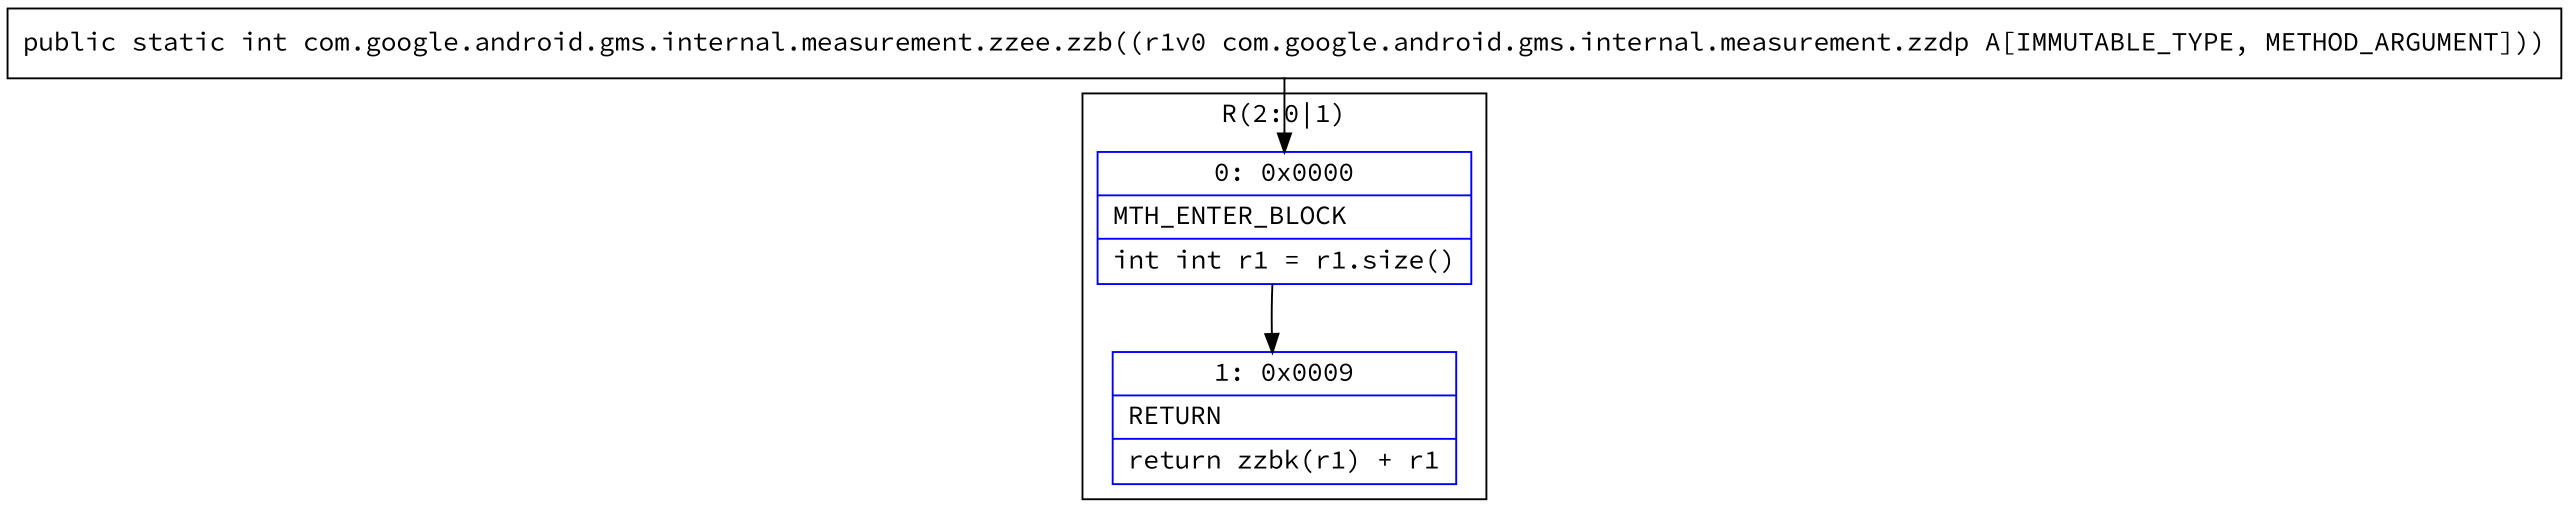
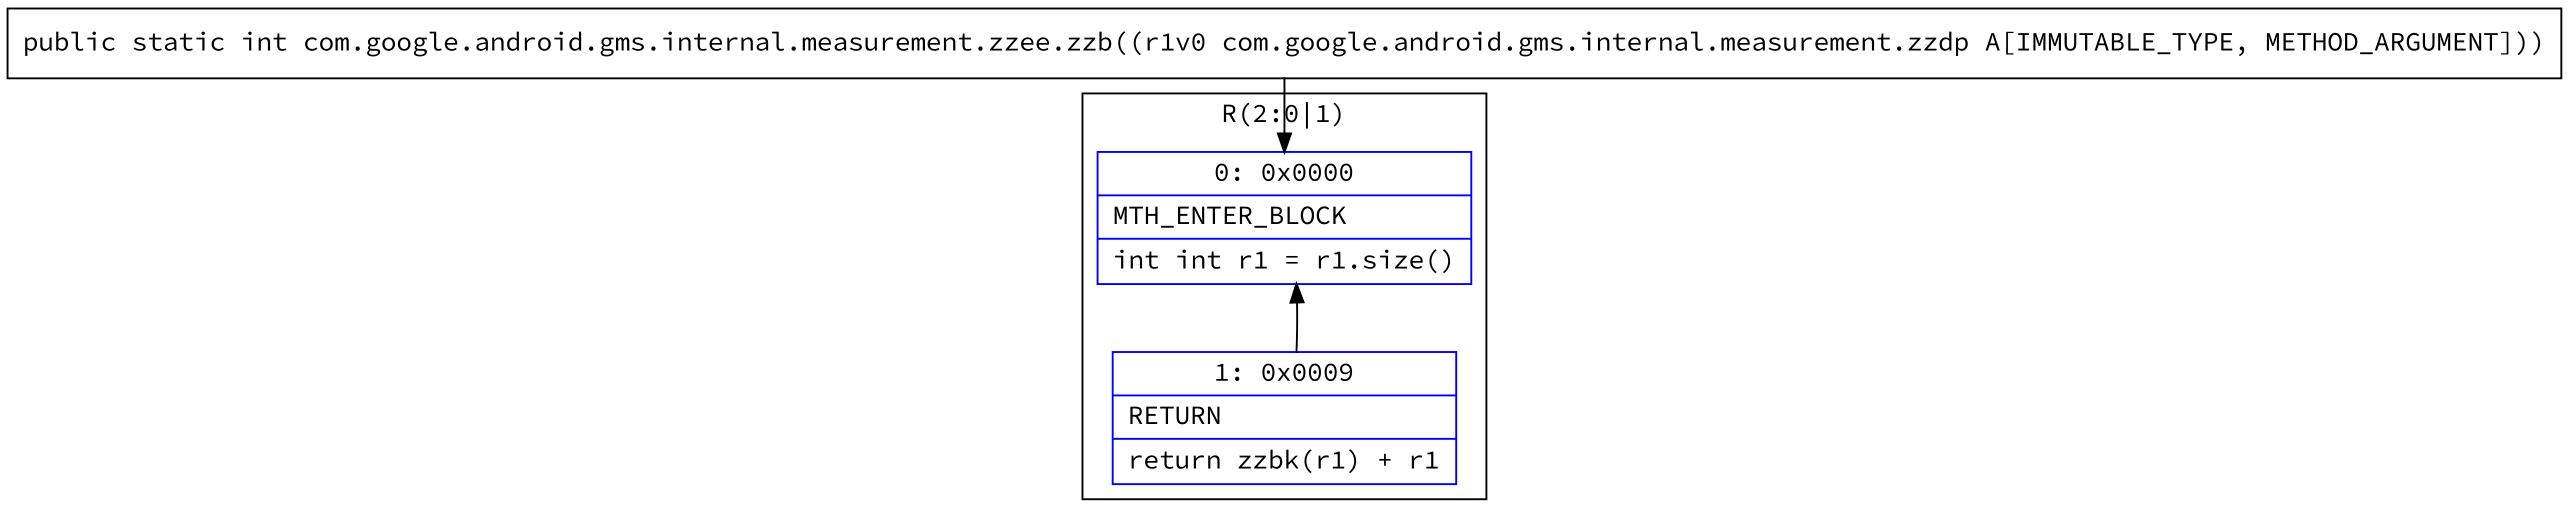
(1272, 309) -> (1297, 328)
